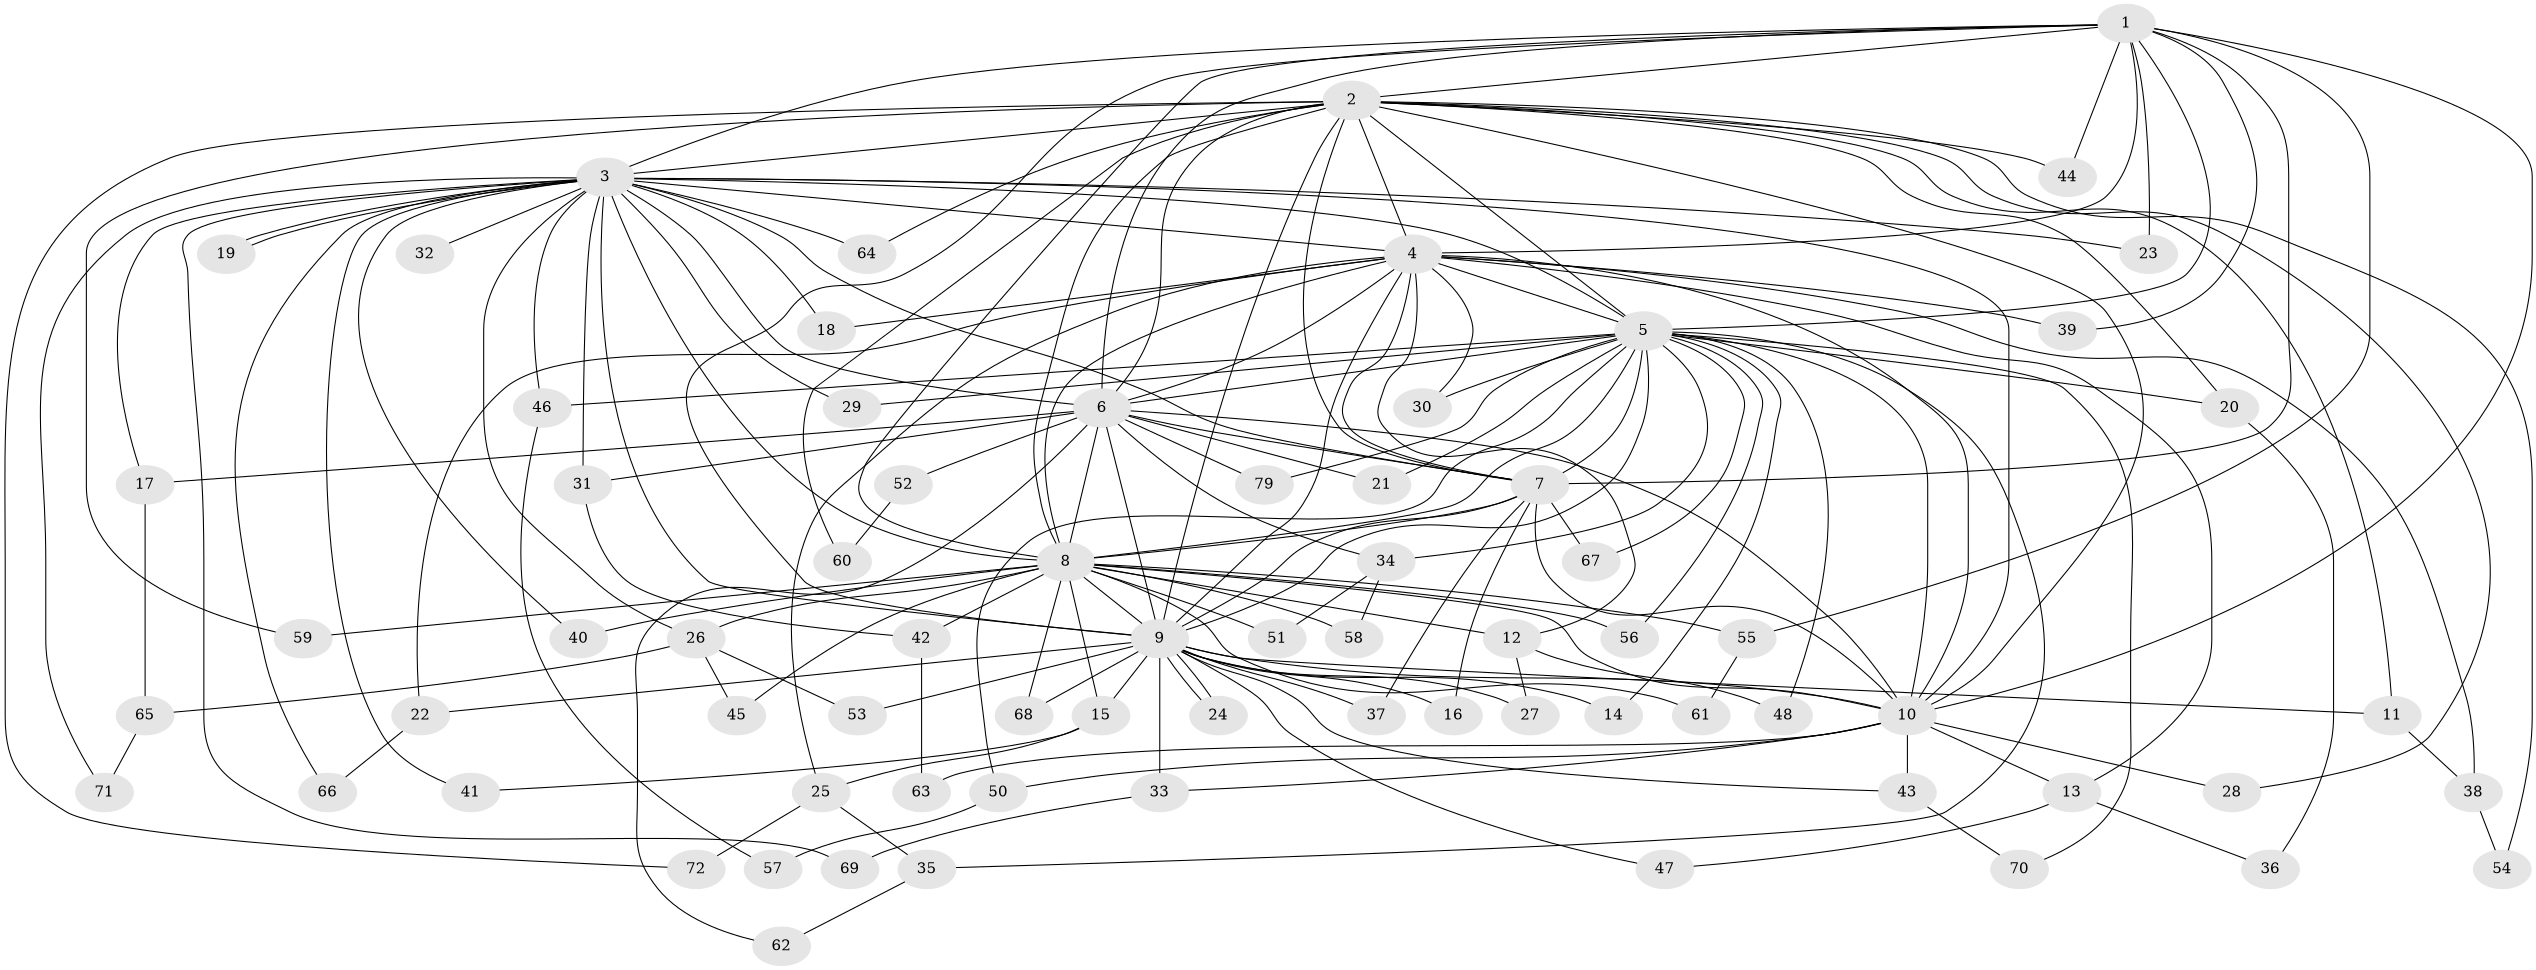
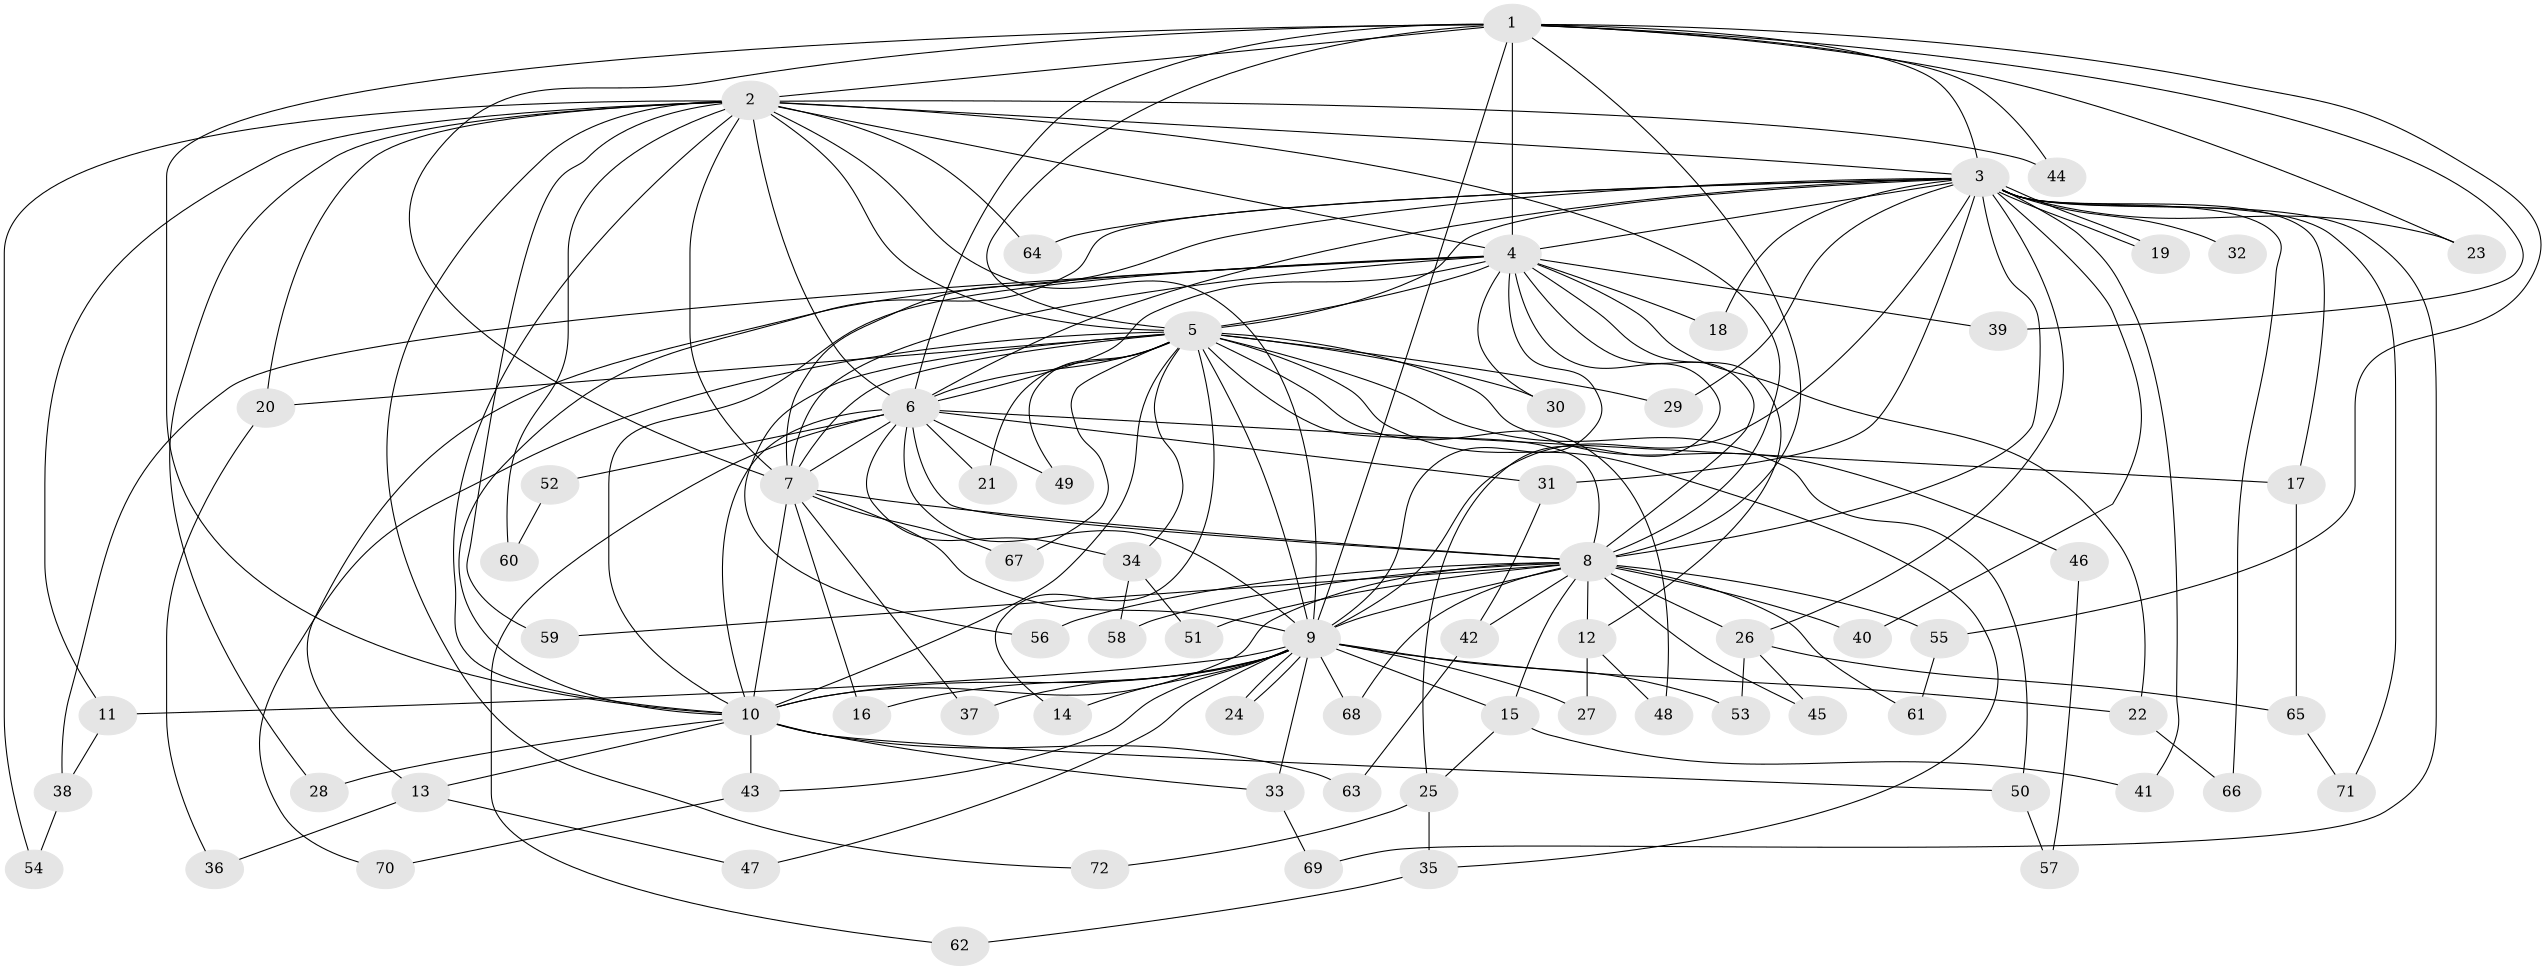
(537, 282) -> none
(1264, 485) -> (1065, 485)
